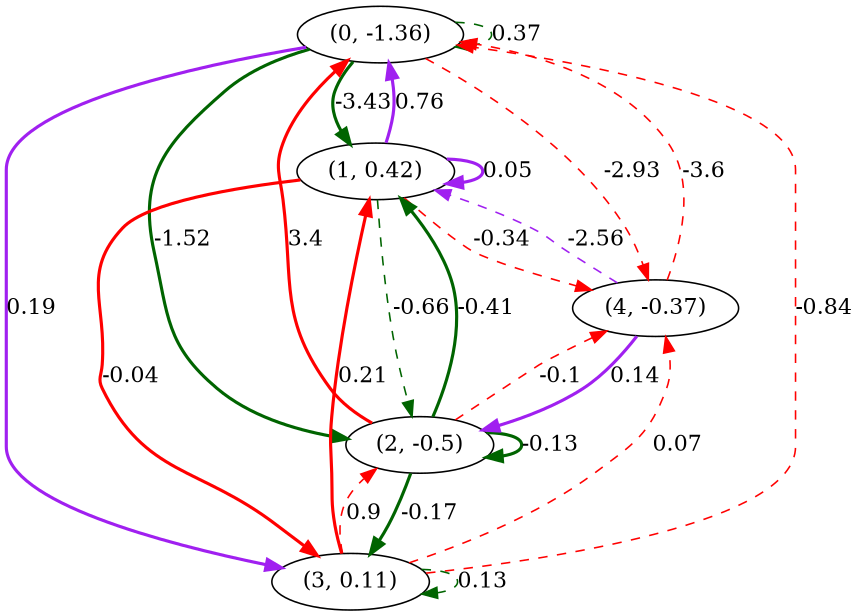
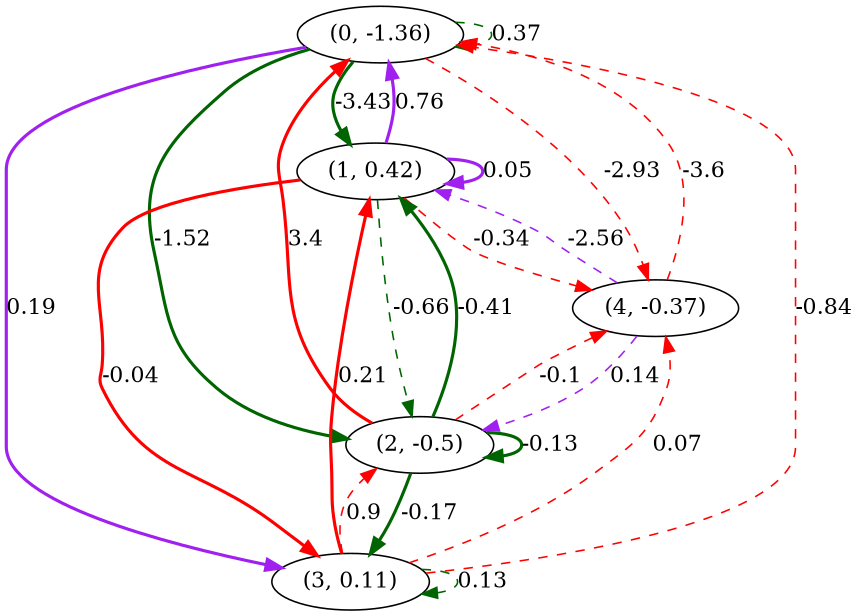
(576, 393) -> (576, 393)
